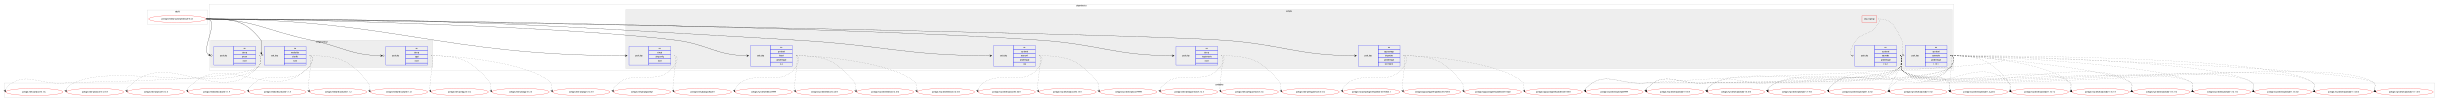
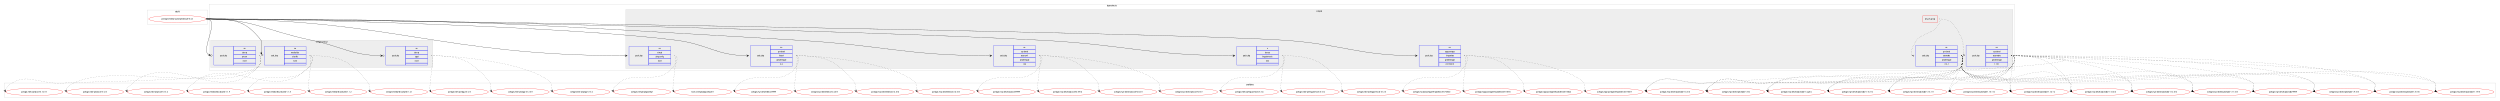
(703, 92) -> (703, 92)
none -> (1068, 92)
